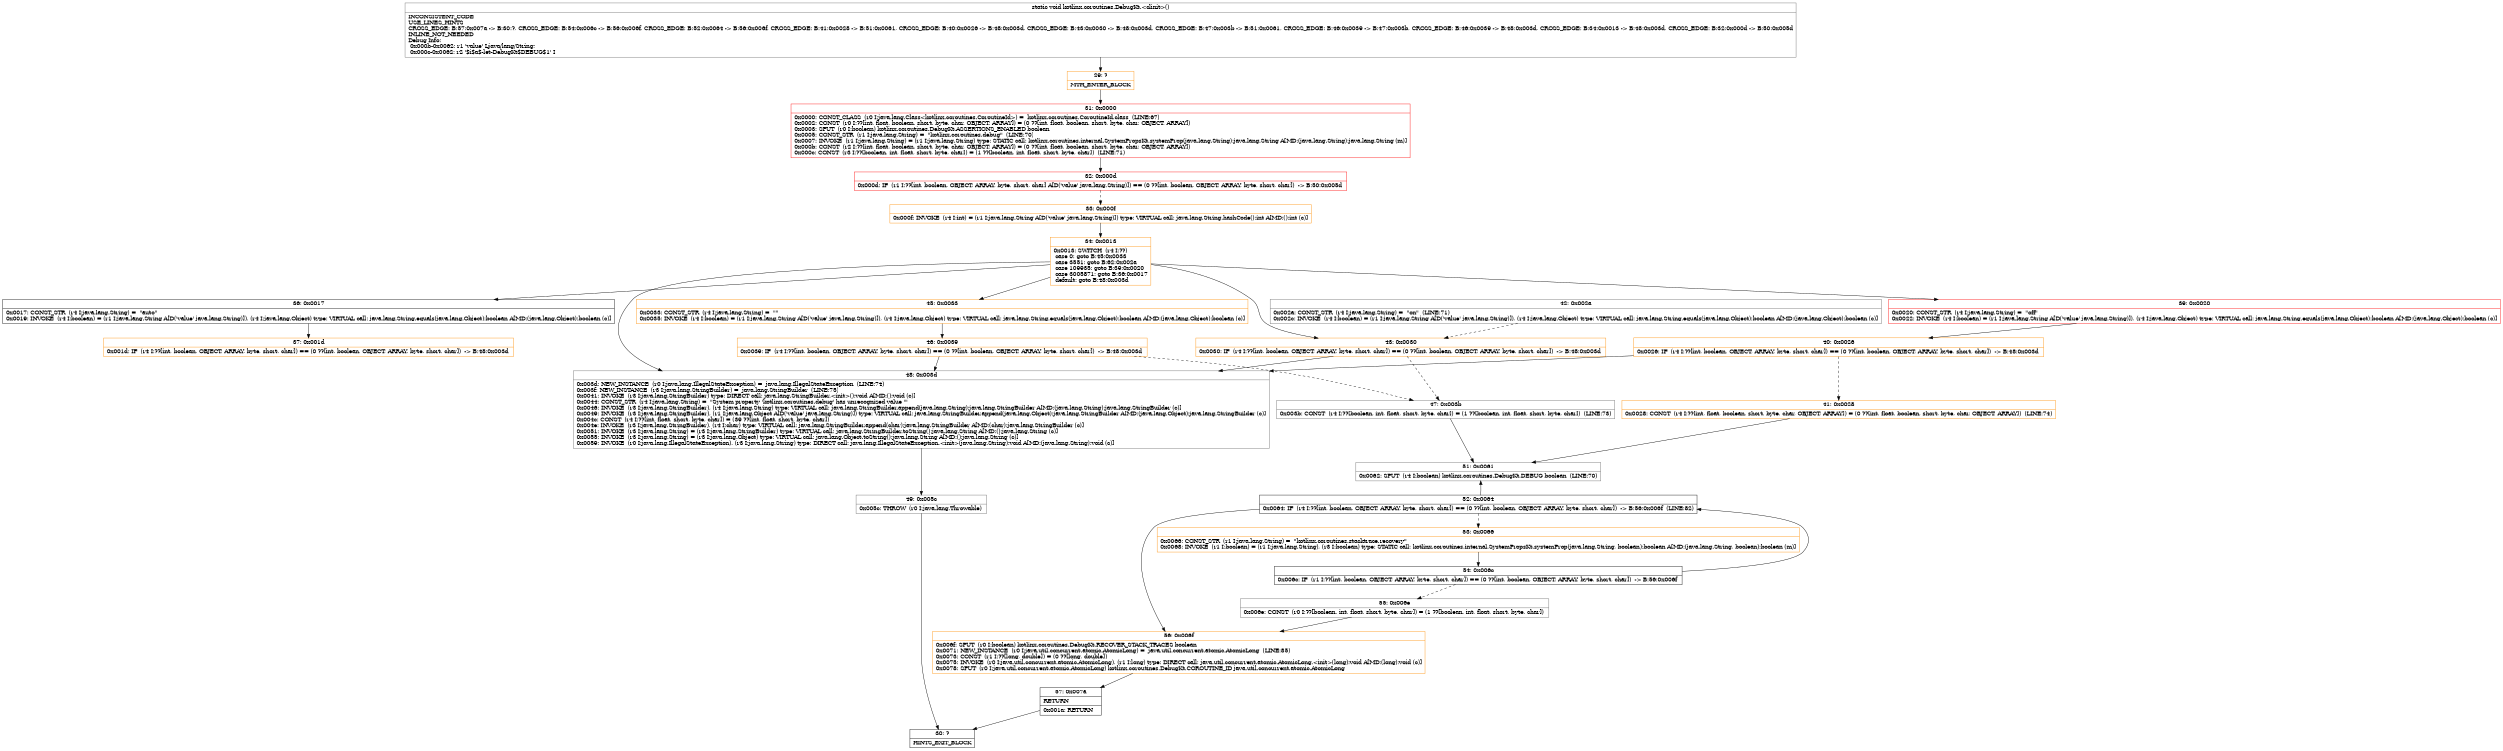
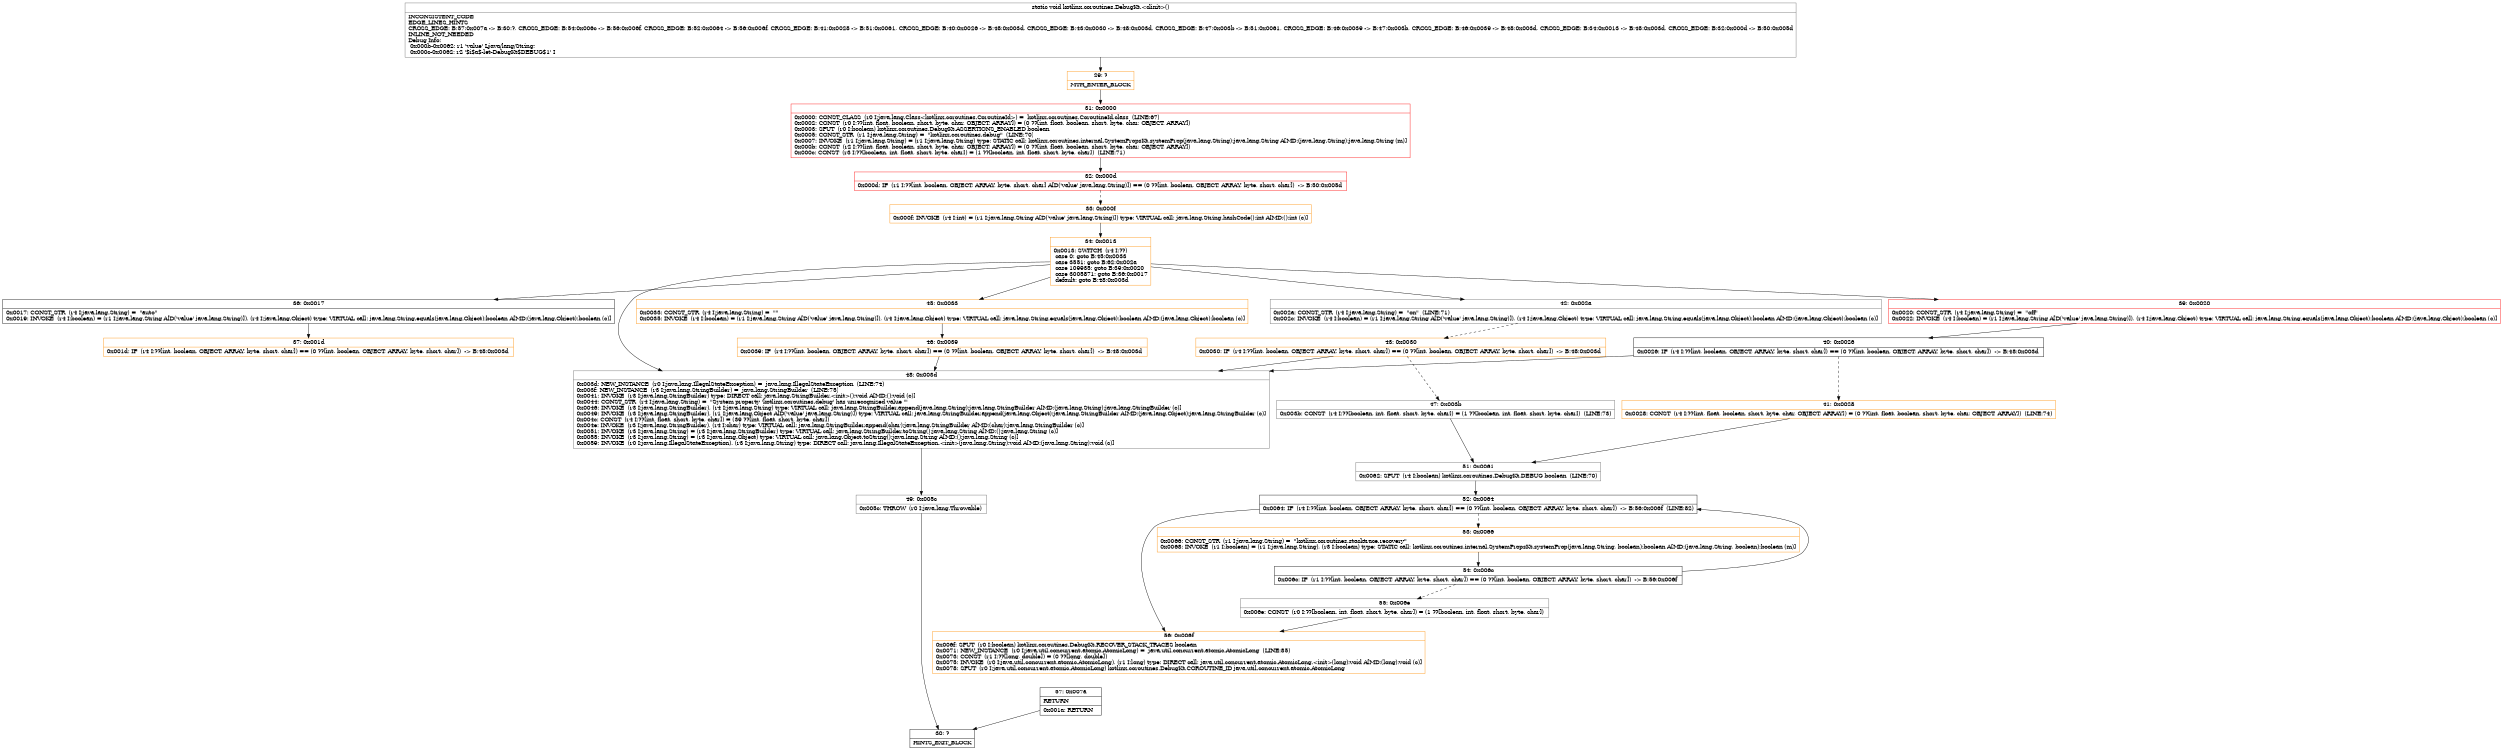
(436, 23) -> (438, 23)
(1240, 292) -> (1306, 283)
(1839, 347) -> (1839, 347)
(1266, 370) -> none
(1481, 490) -> (1476, 486)
(1118, 680) -> none
